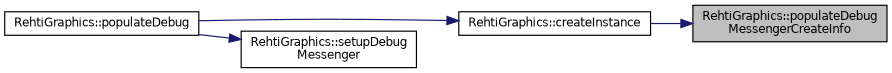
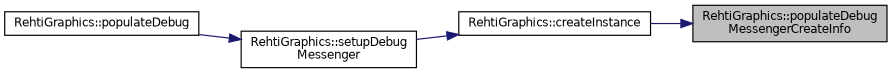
(323, 19) -> (432, 38)
